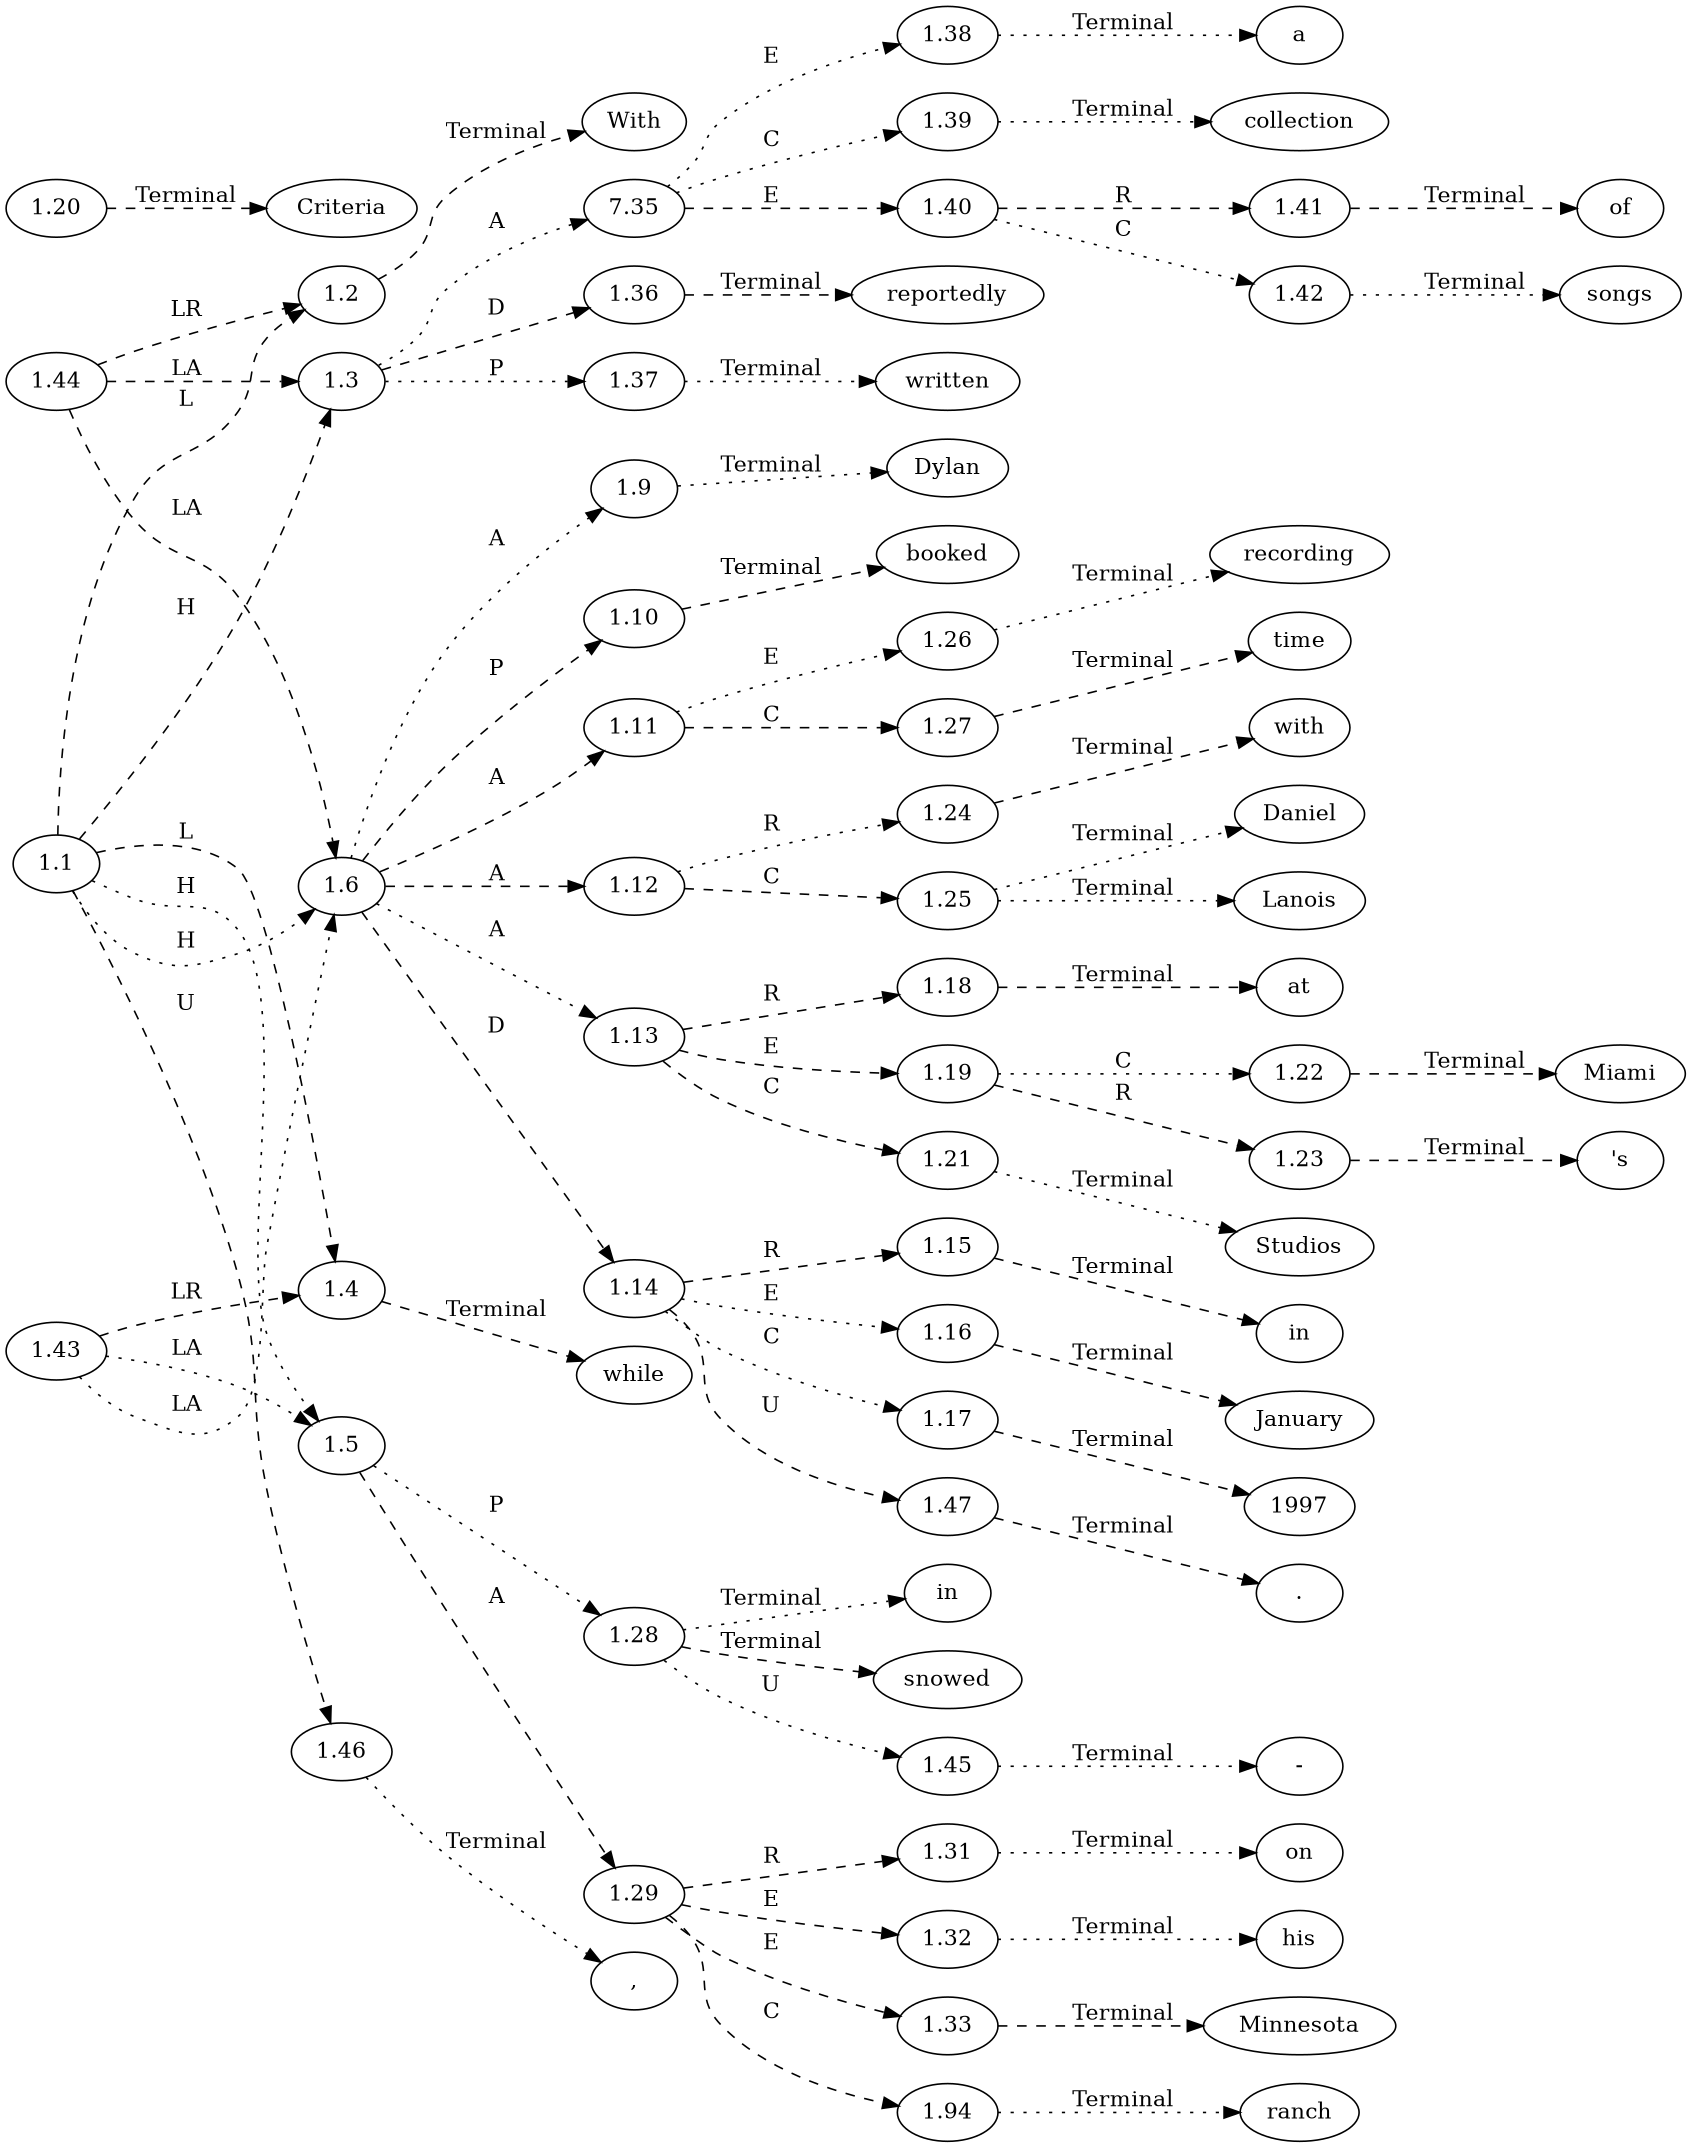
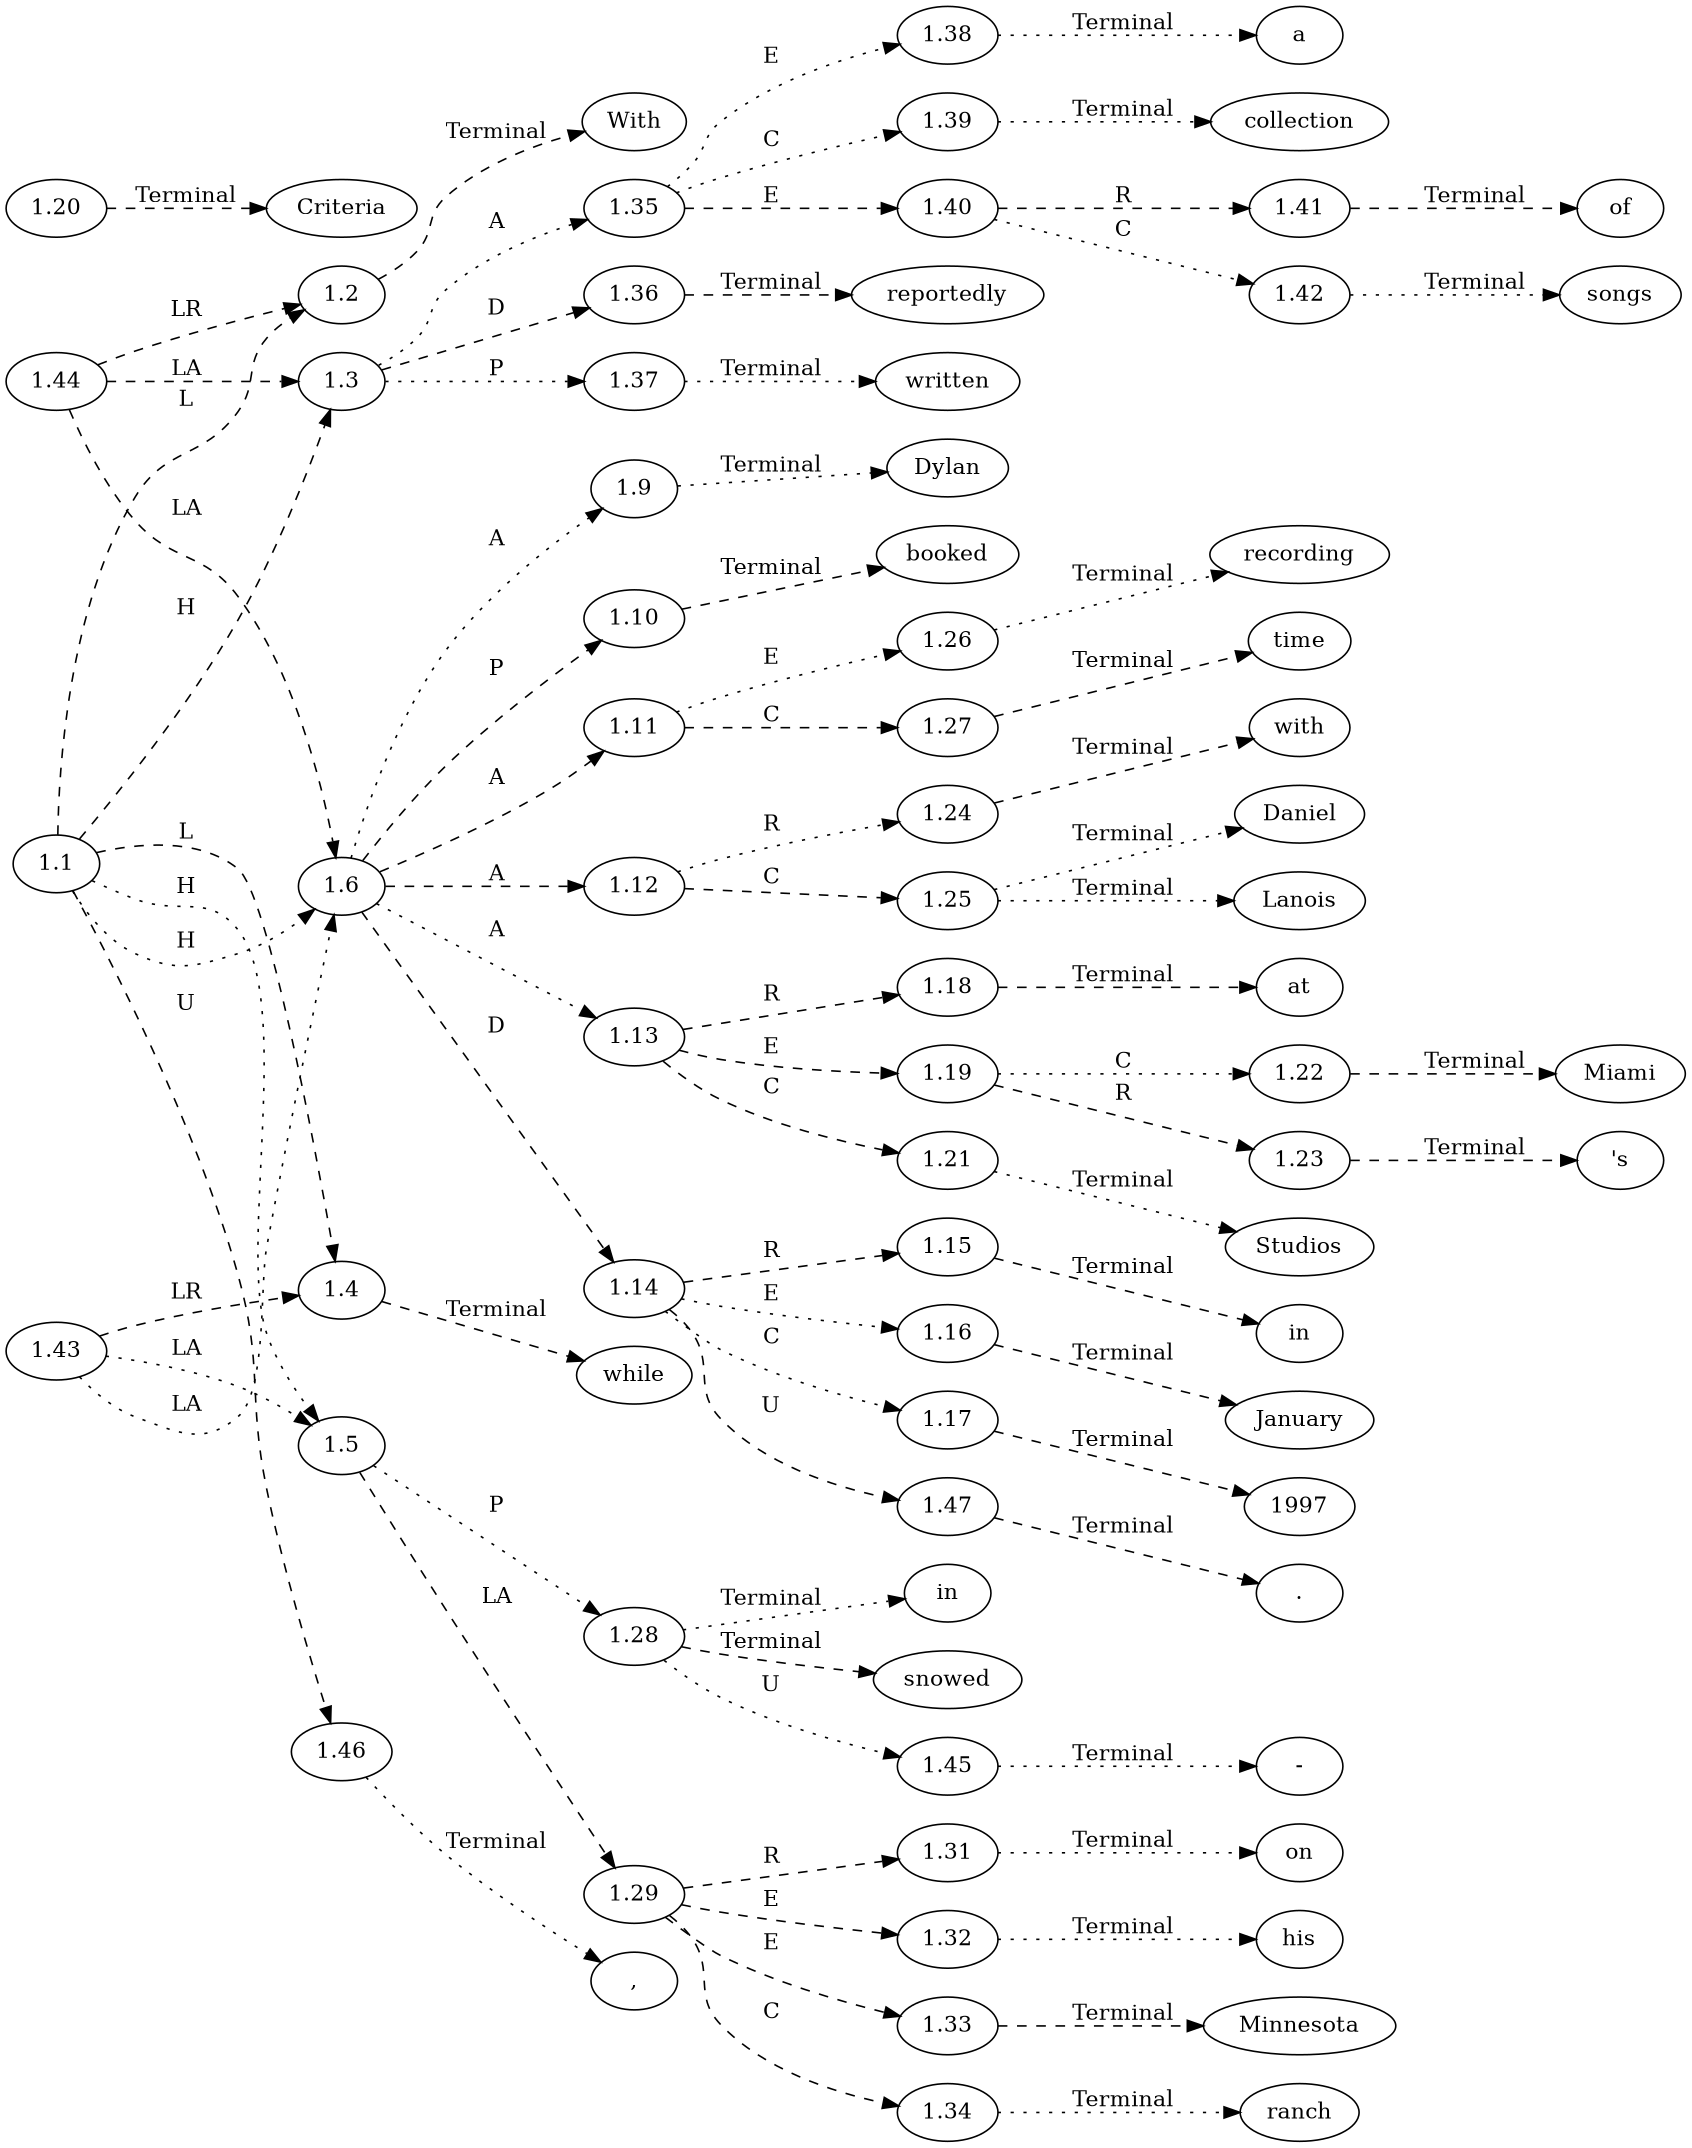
(634, 208) -> (634, 208)
(497, 1597) -> (497, 1597)
(948, 2112) -> (948, 2112)
